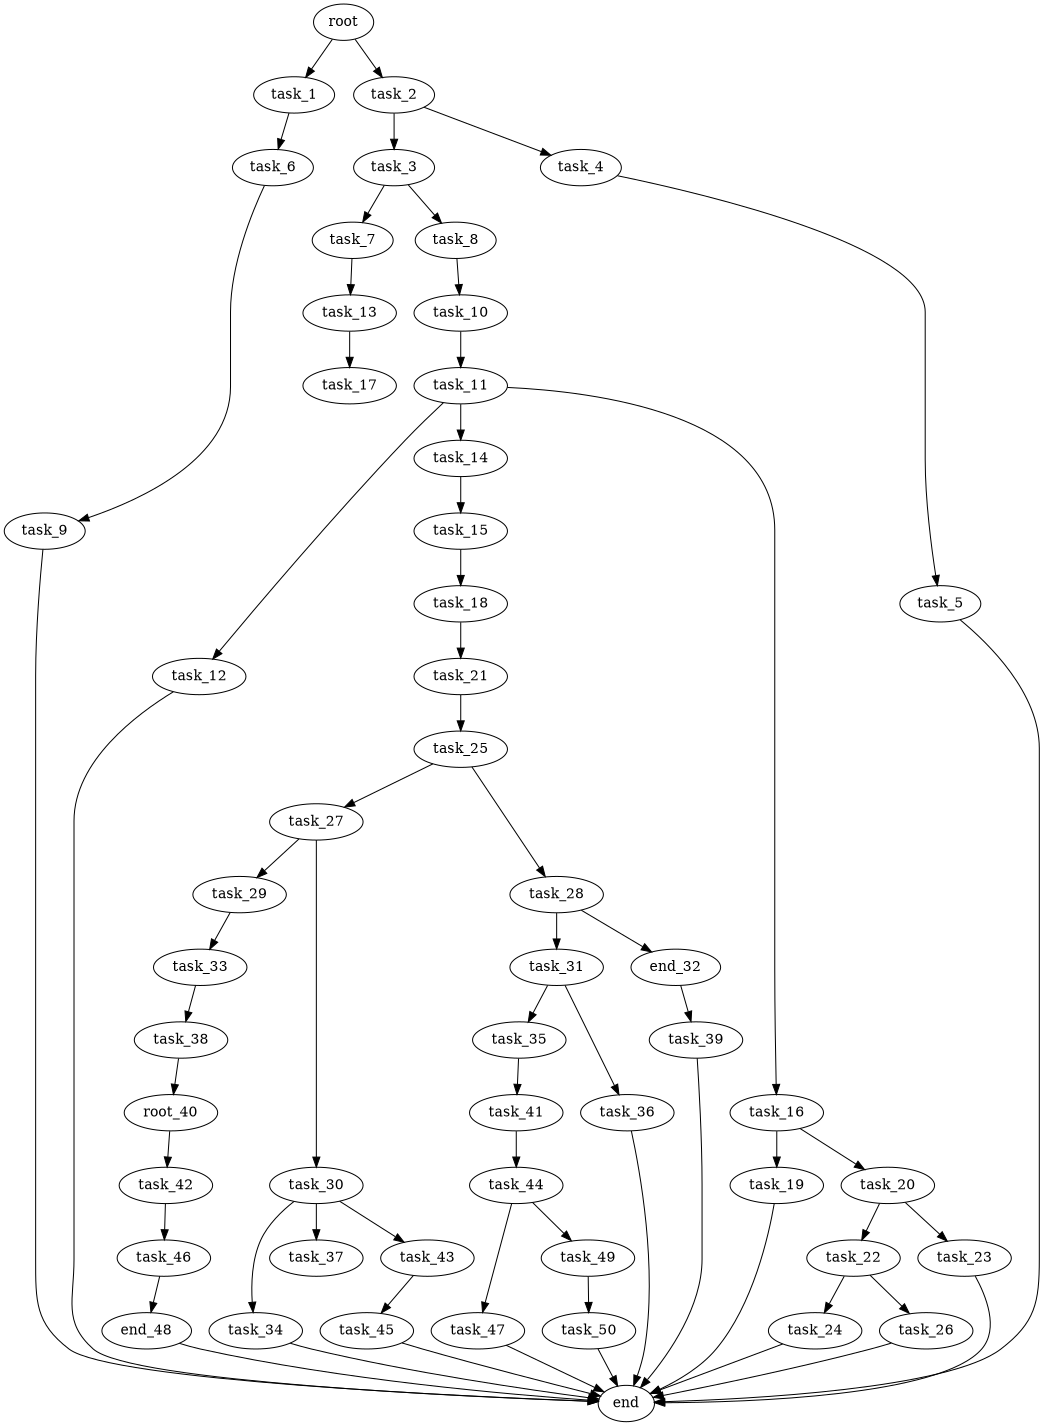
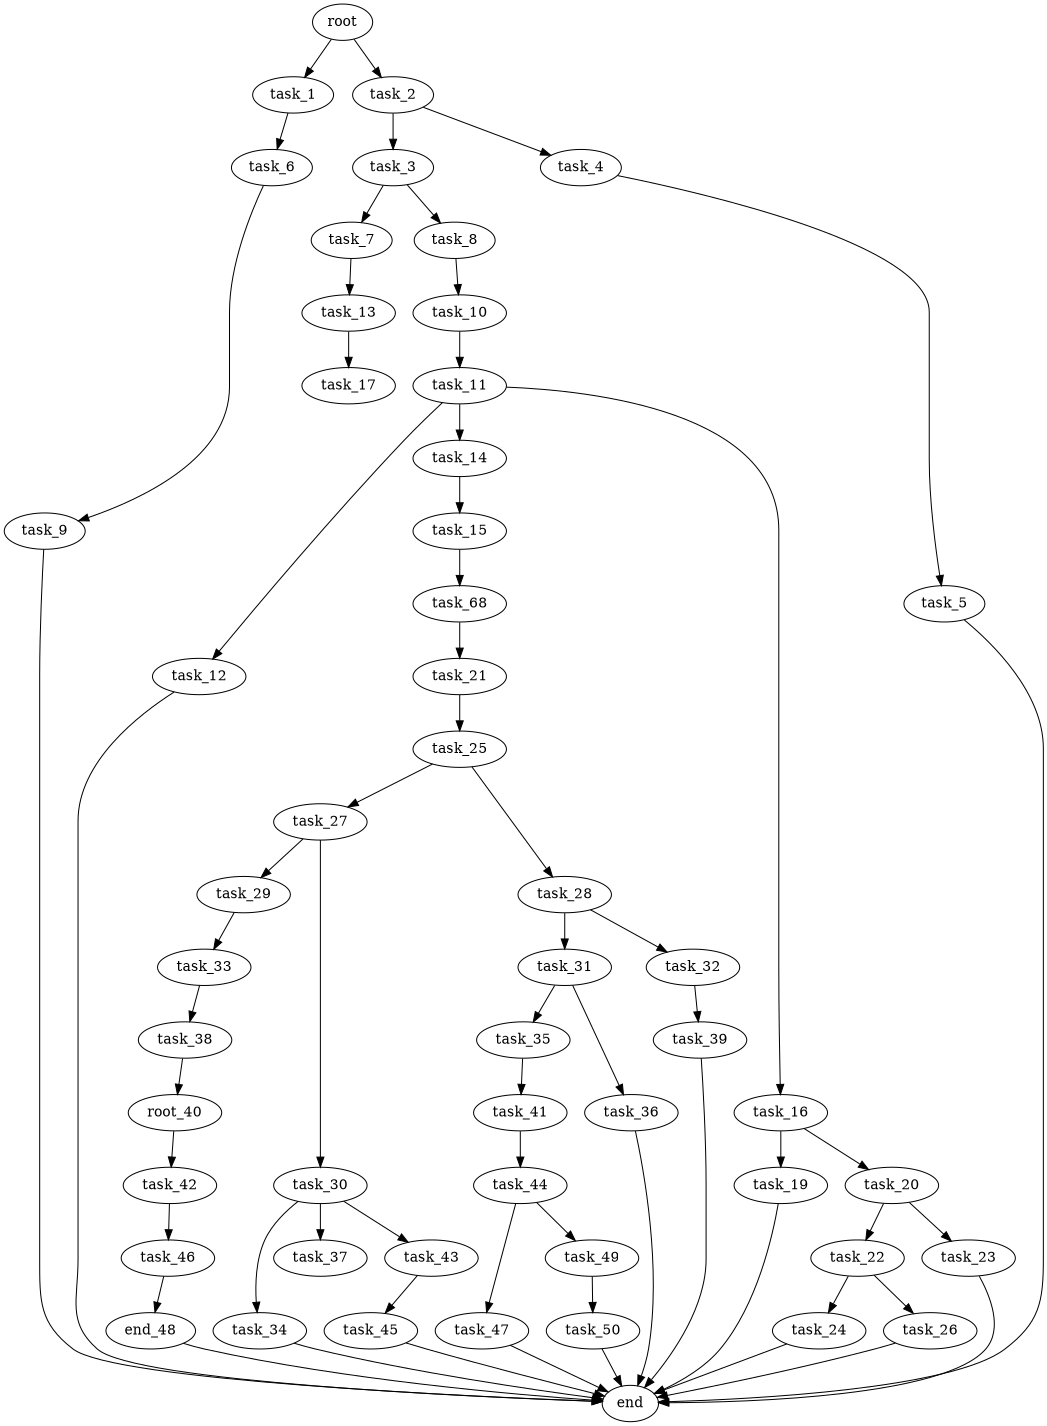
(461, 604) -> (460, 604)
(676, 967) -> (693, 967)
